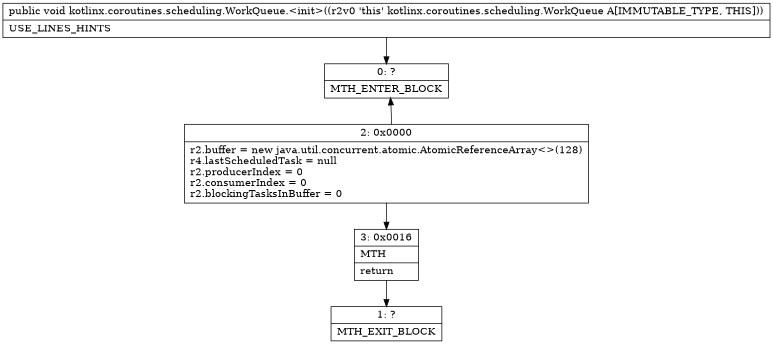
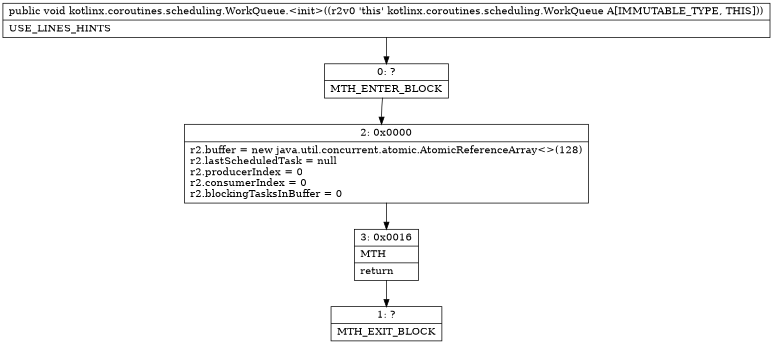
(391, 115) -> (382, 107)
(264, 161) -> (264, 161)
